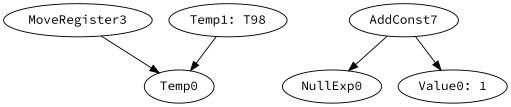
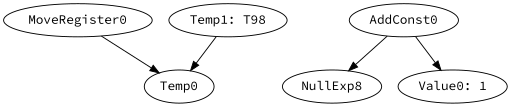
(78, 20) -> (78, 20)
(404, 20) -> (404, 20)
(332, 87) -> (332, 87)
